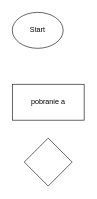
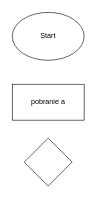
(38, 30) -> (48, 36)
